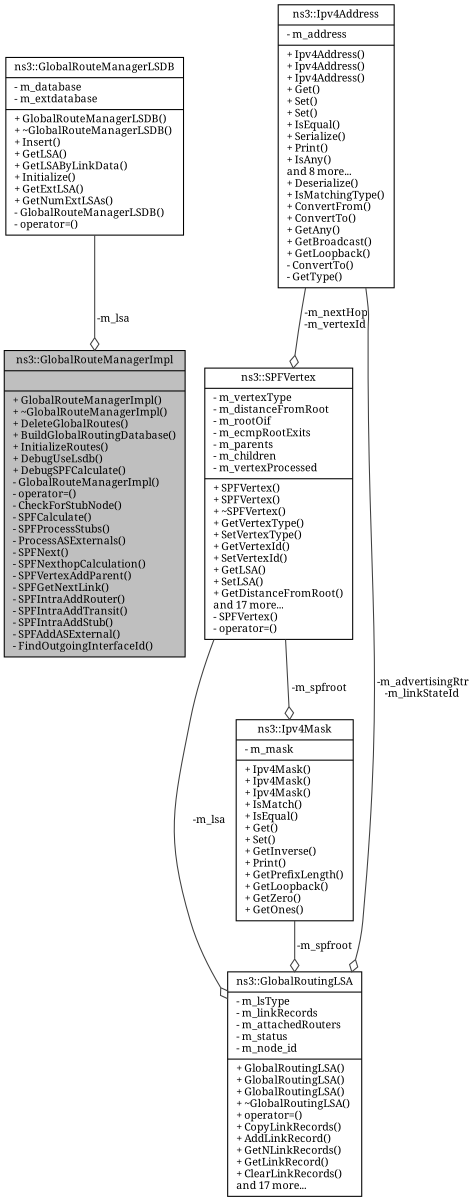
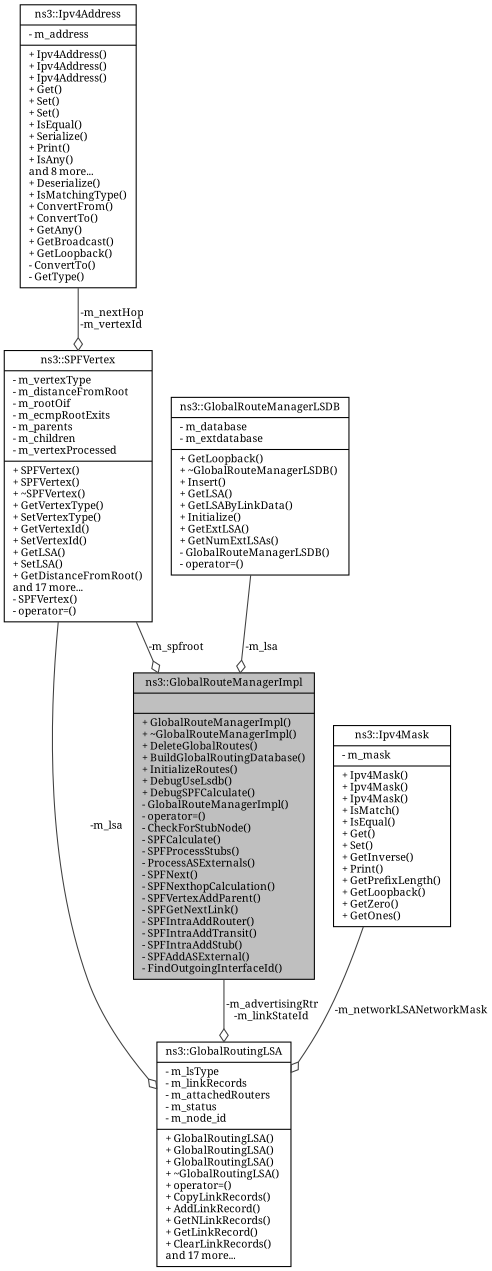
(91, 119) -> (222, 459)
(374, 624) -> (224, 1004)
(287, 673) -> (145, 642)
(324, 946) -> (410, 1011)
